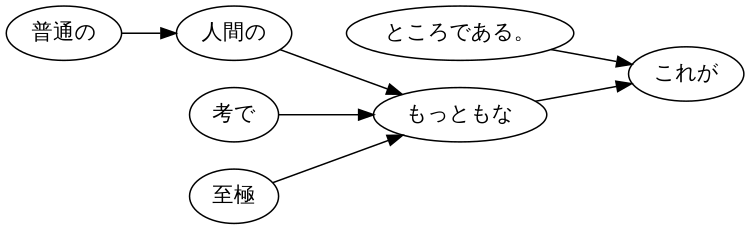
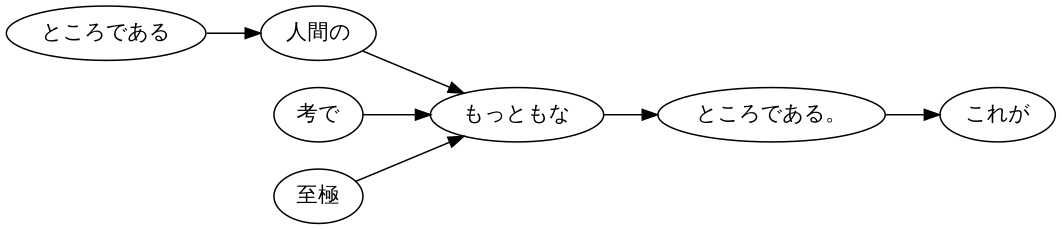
(64, 33) -> (106, 33)
(576, 94) -> (623, 115)
